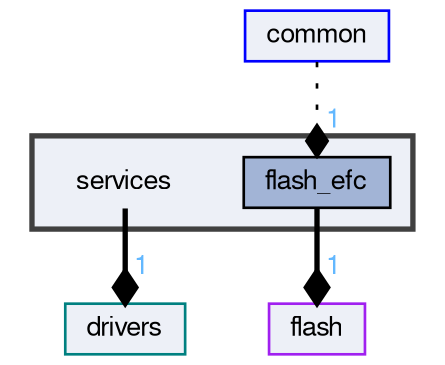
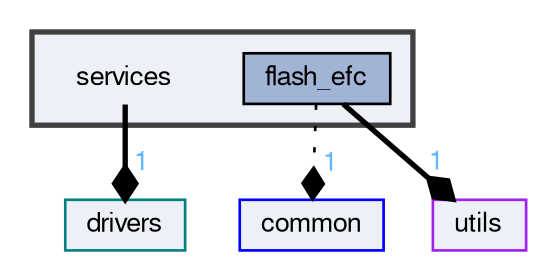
(317, 93) -> (315, 142)
(317, 329) -> (480, 225)
